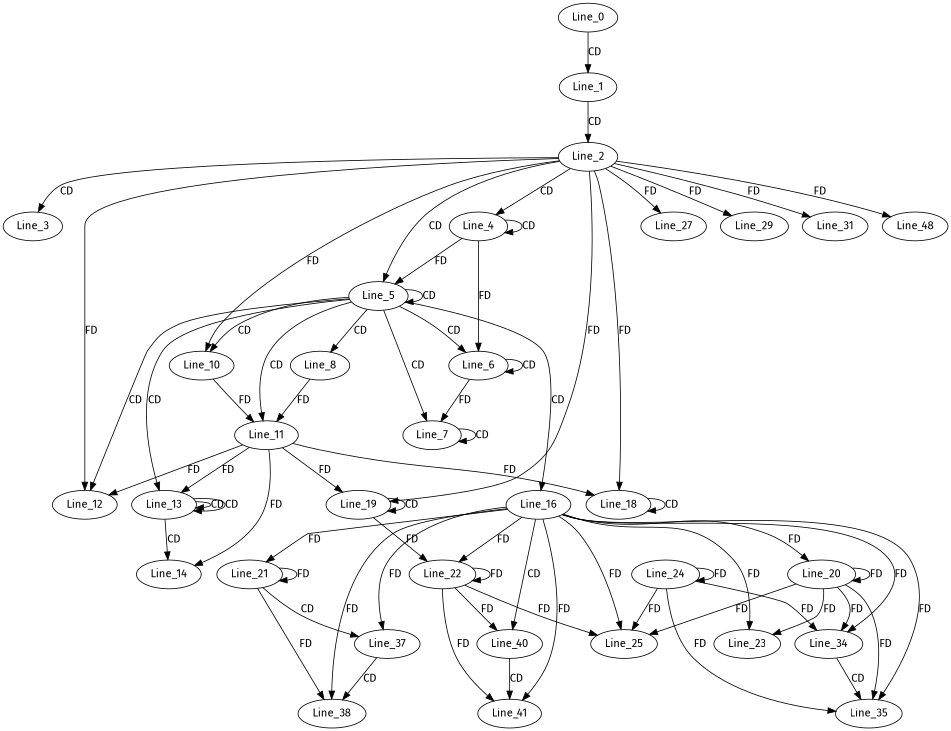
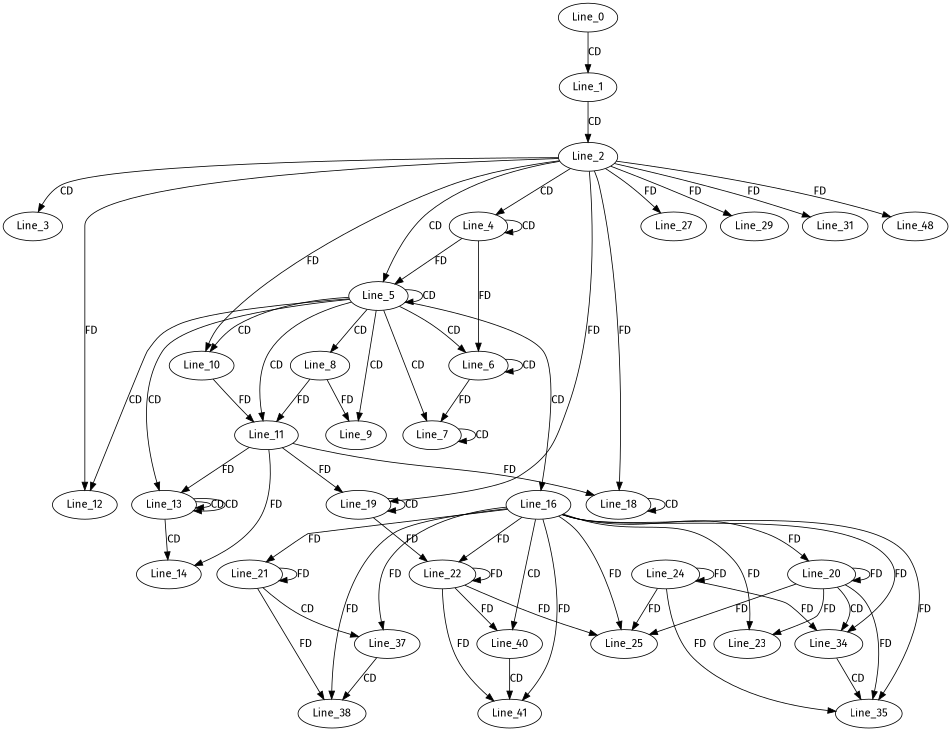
none -> (356, 435)
(180, 469) -> none
(857, 609) -> (857, 609)
